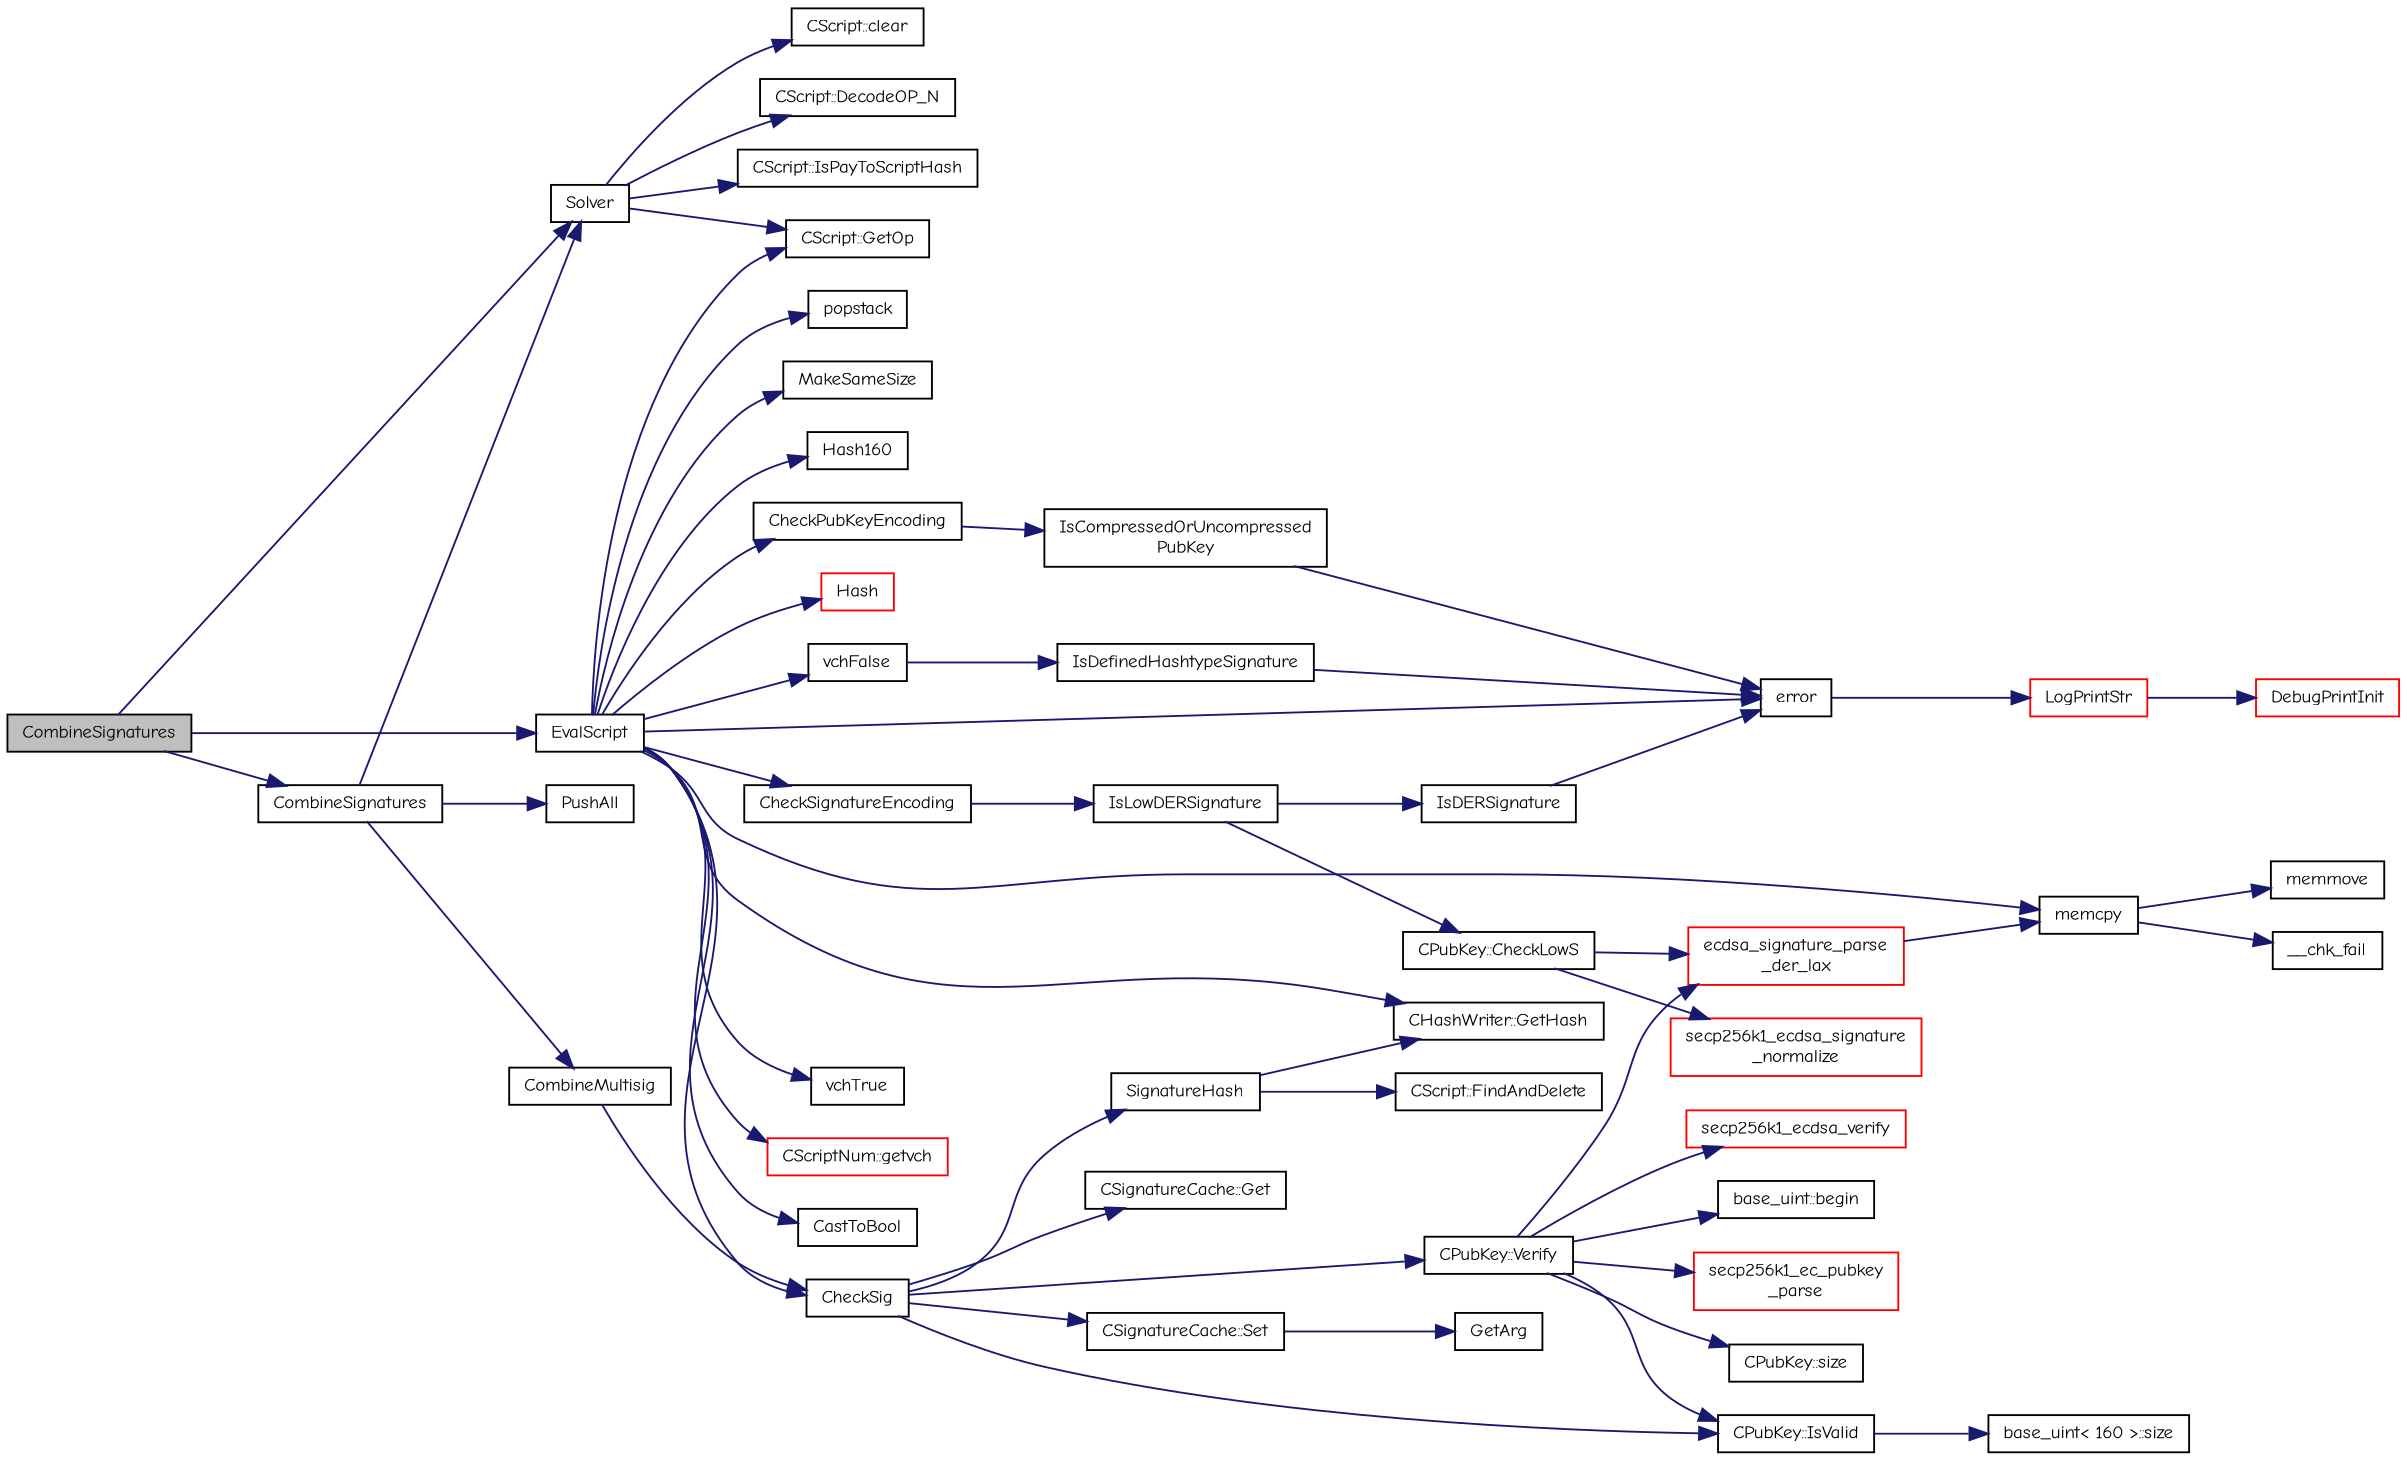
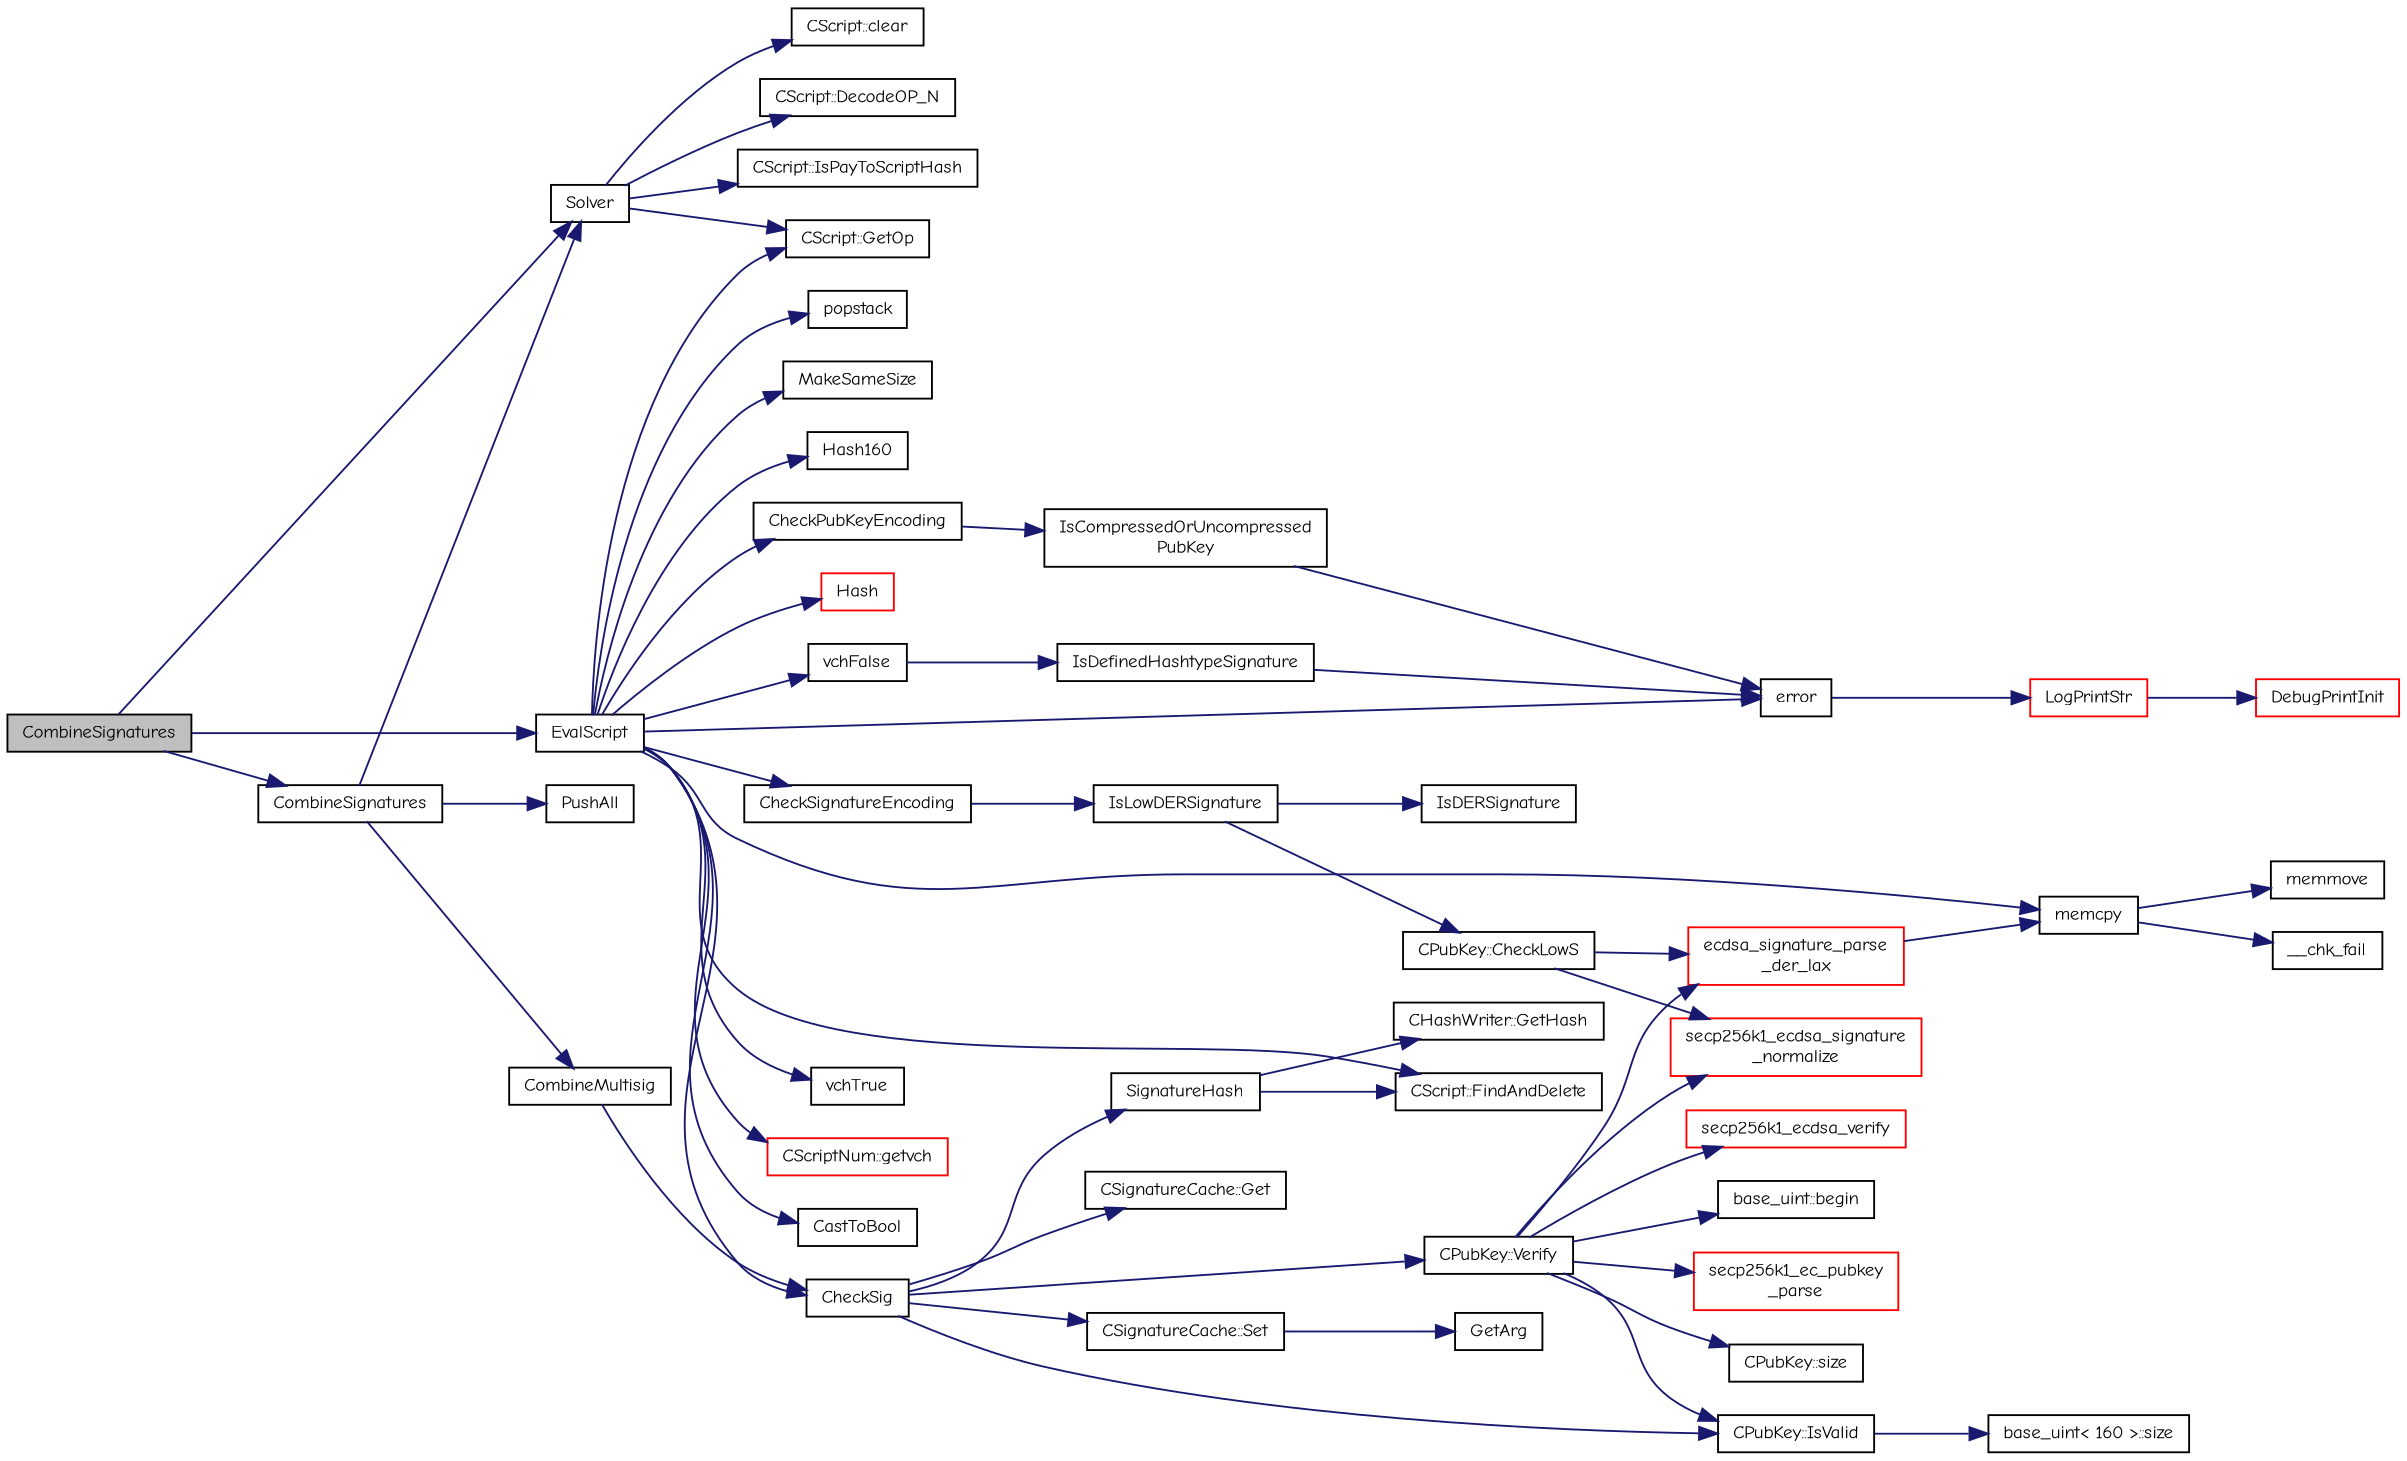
(1646, 751) -> none
(961, 985) -> (929, 1042)
none -> (1609, 1141)
